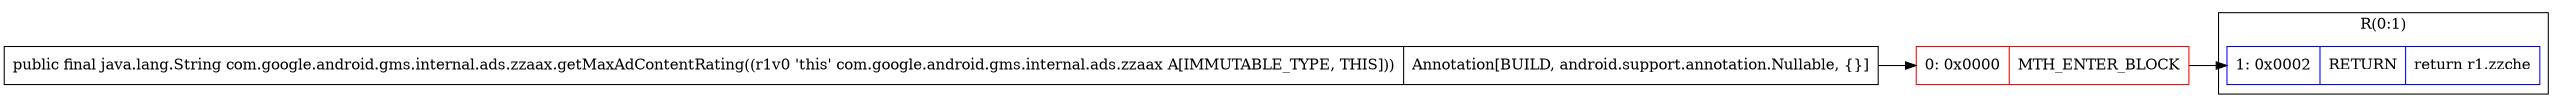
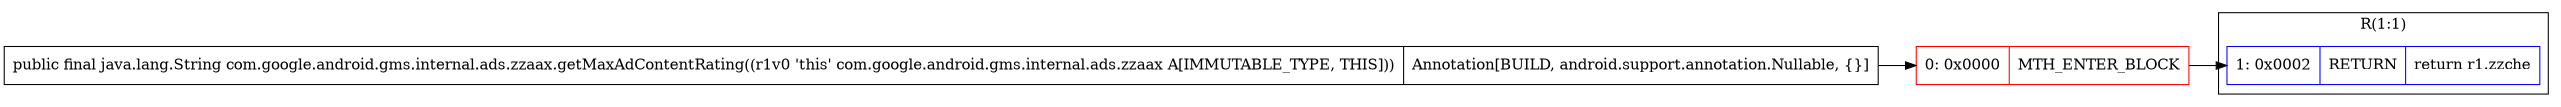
(2383, 25) -> (2383, 25)
